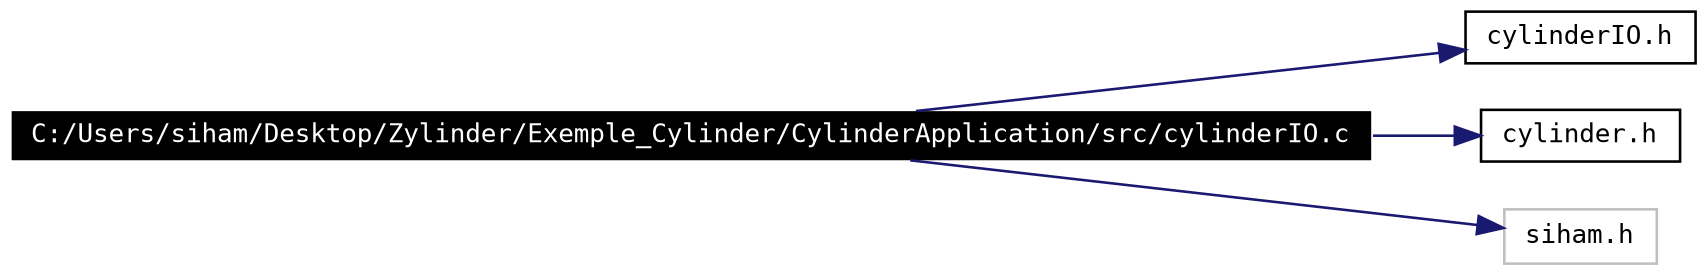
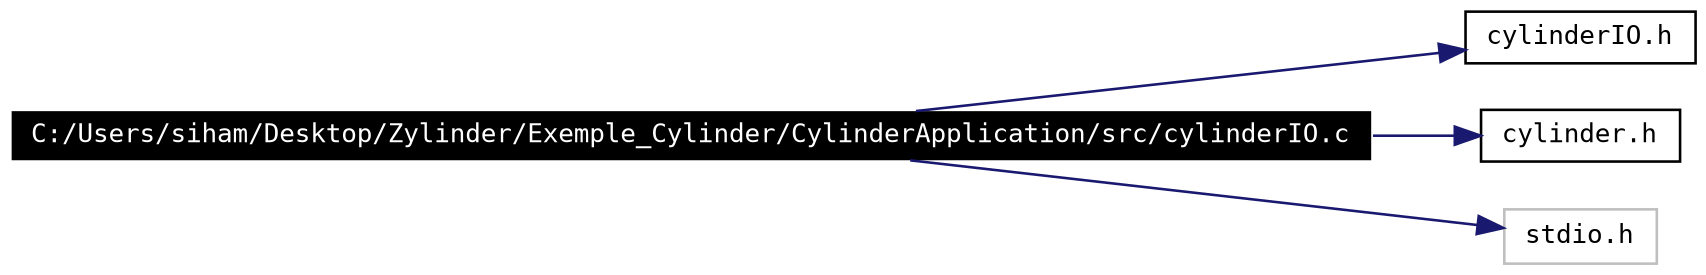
(1581, 237) -> (1581, 237)
